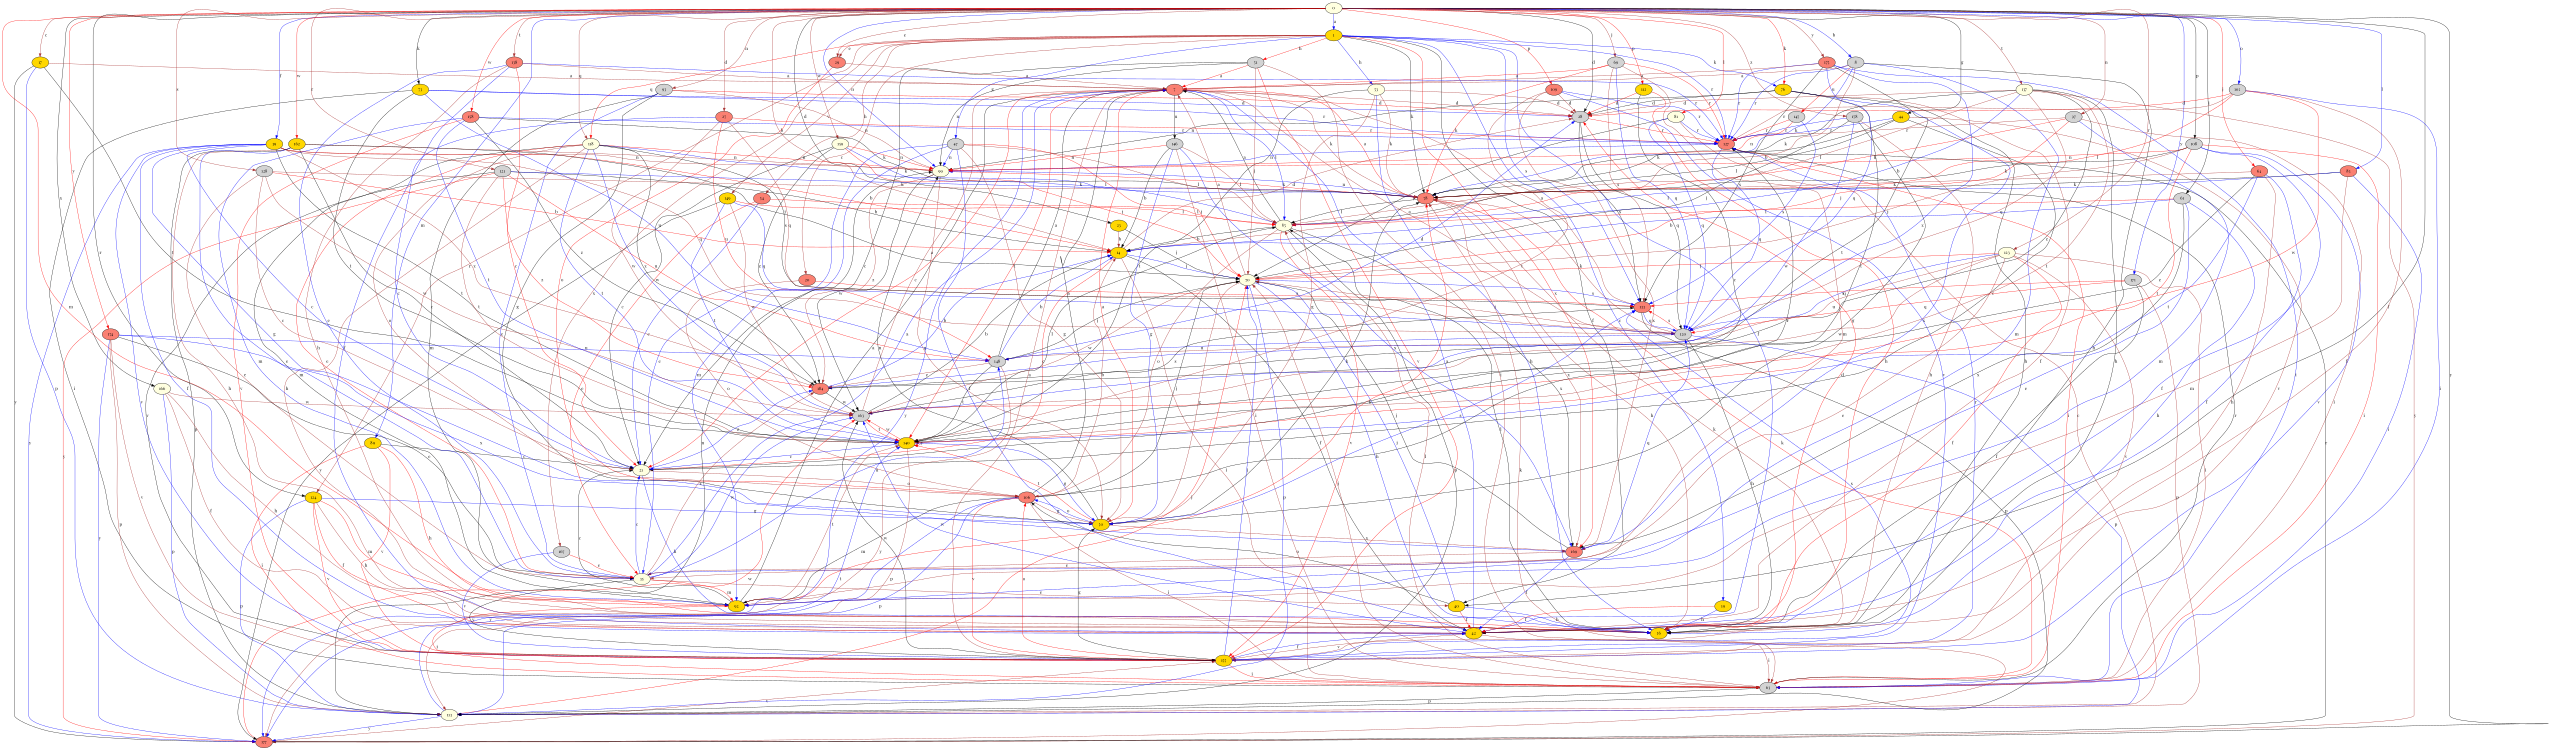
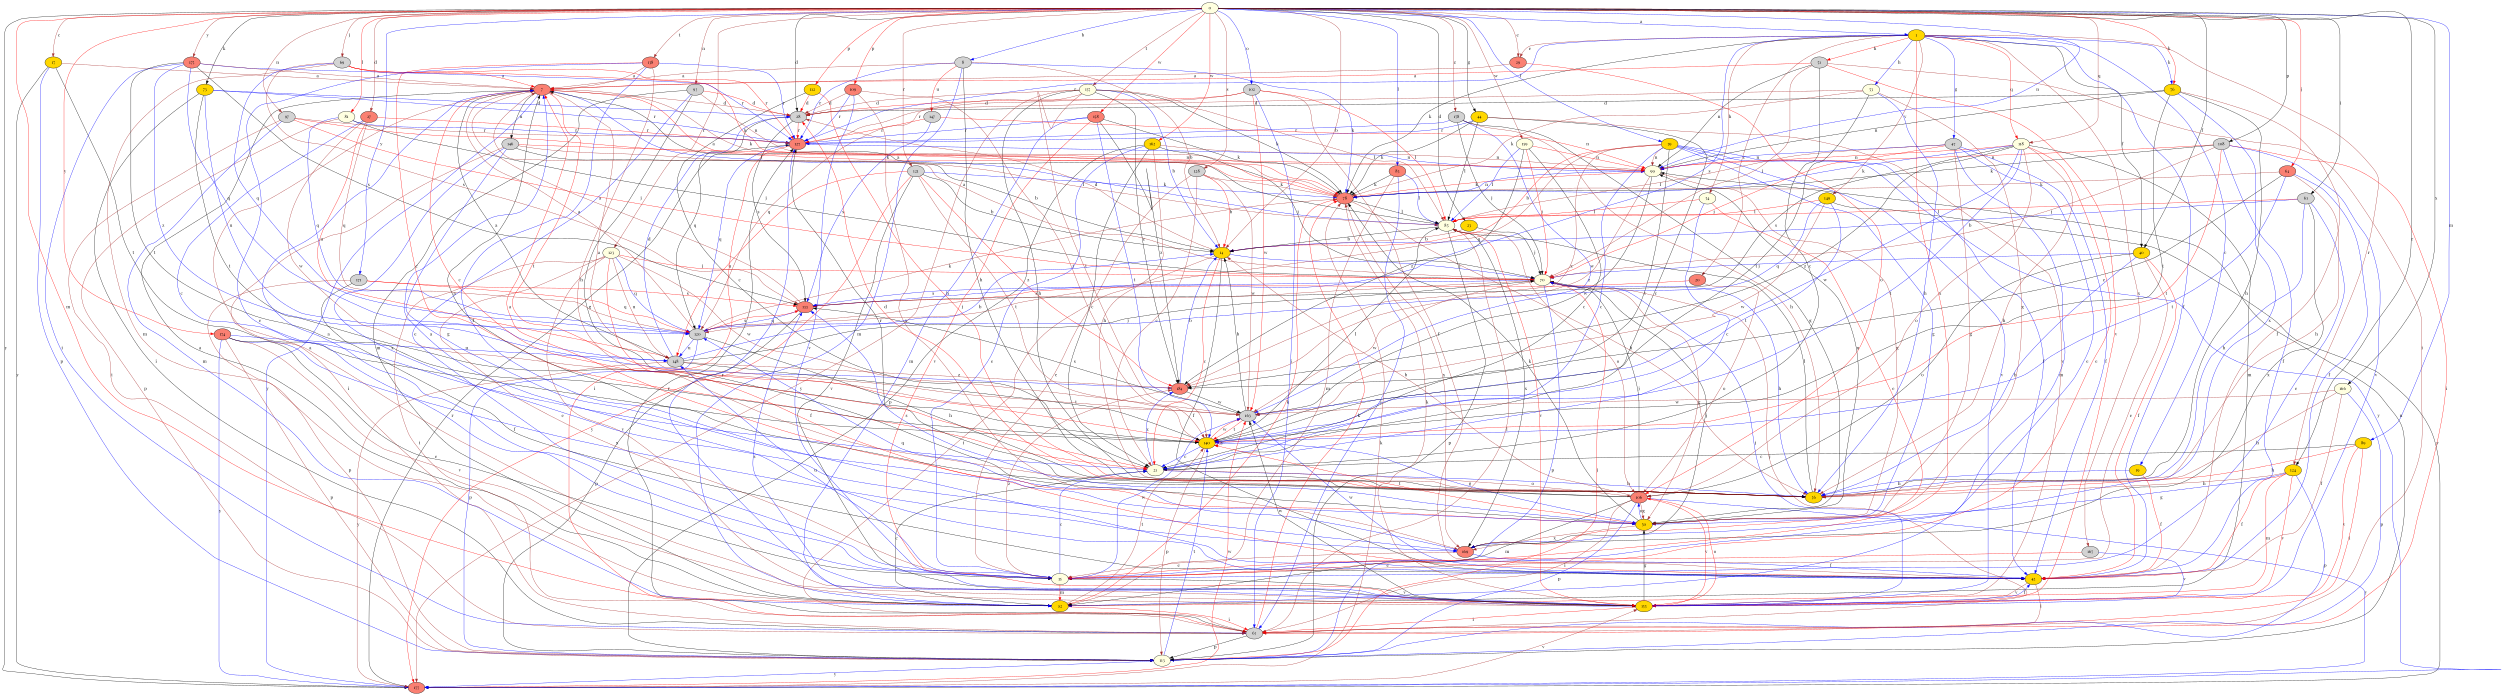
(762, 198) -> (1707, 198)
(2078, 416) -> (146, 389)
(1048, 595) -> (1781, 562)
